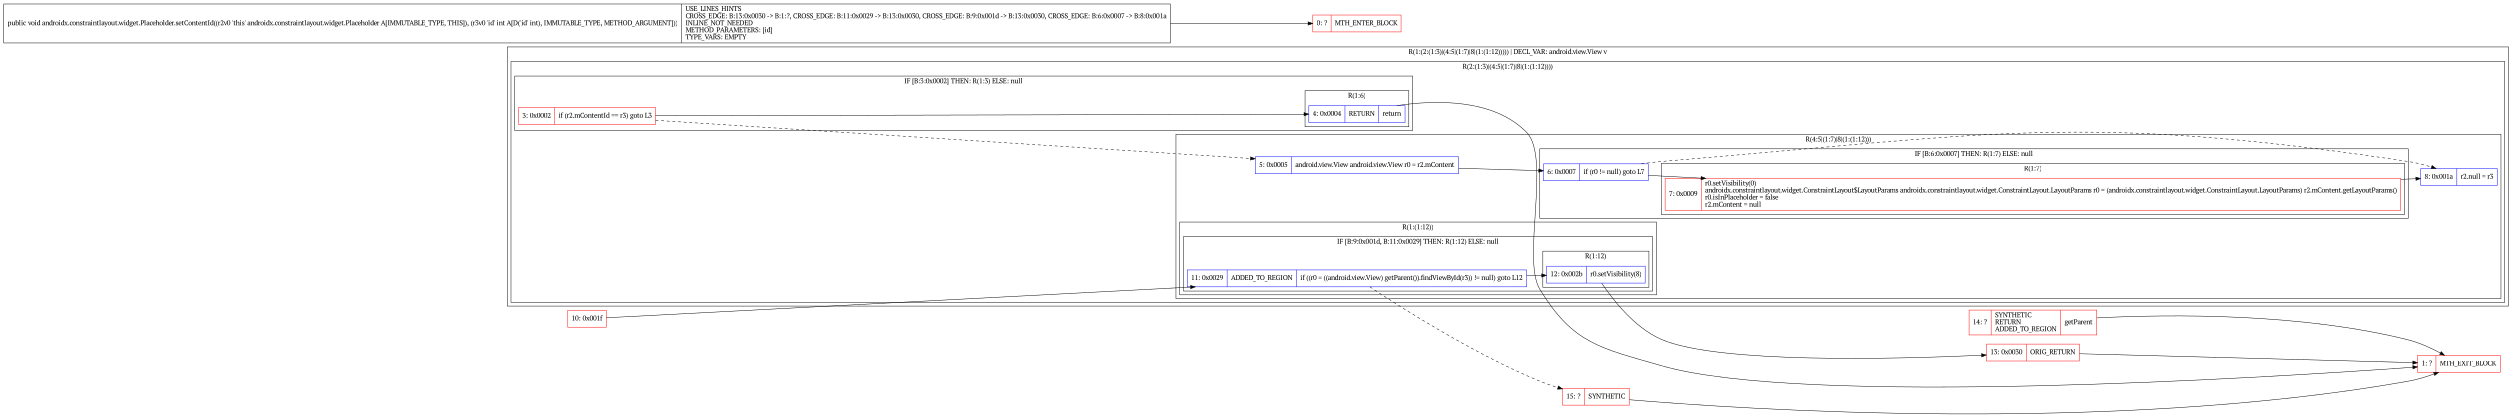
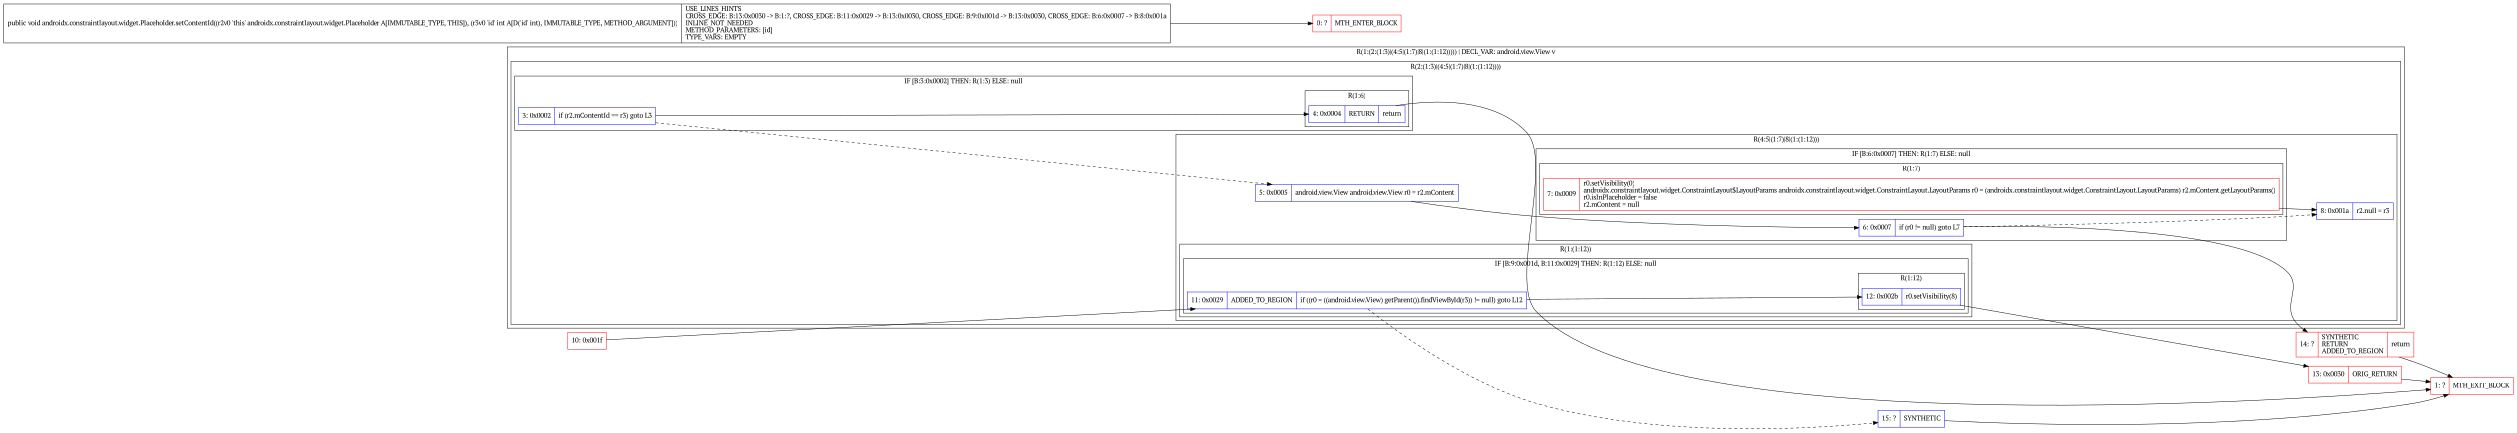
(587, 116) -> (587, 116)
(1675, 177) -> (2161, 235)
(2079, 322) -> (2401, 344)
(1596, 397) -> (1911, 419)
